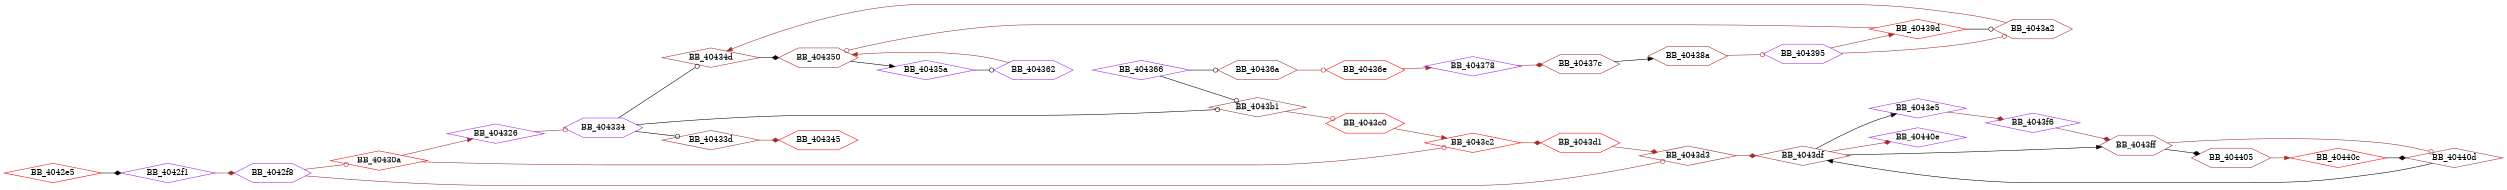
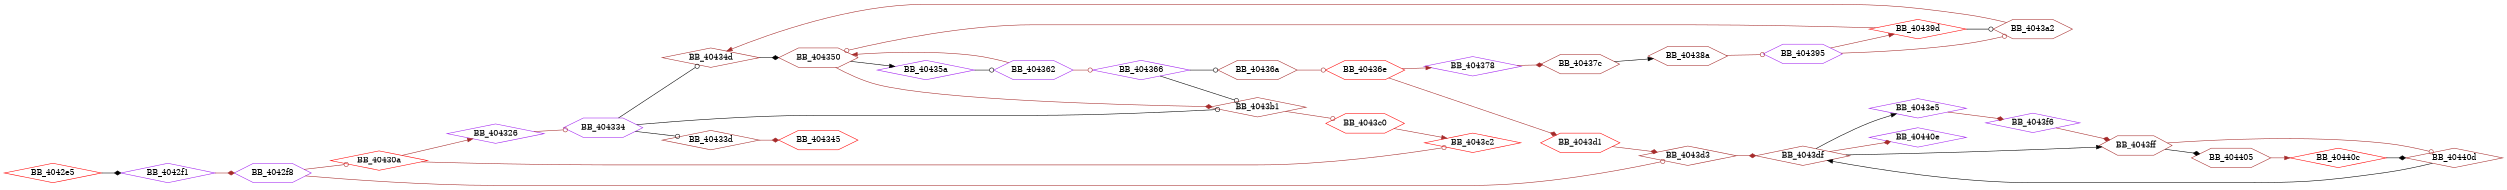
none -> (1081, 70)
none -> (1018, 100)
(1527, 143) -> (1469, 105)
